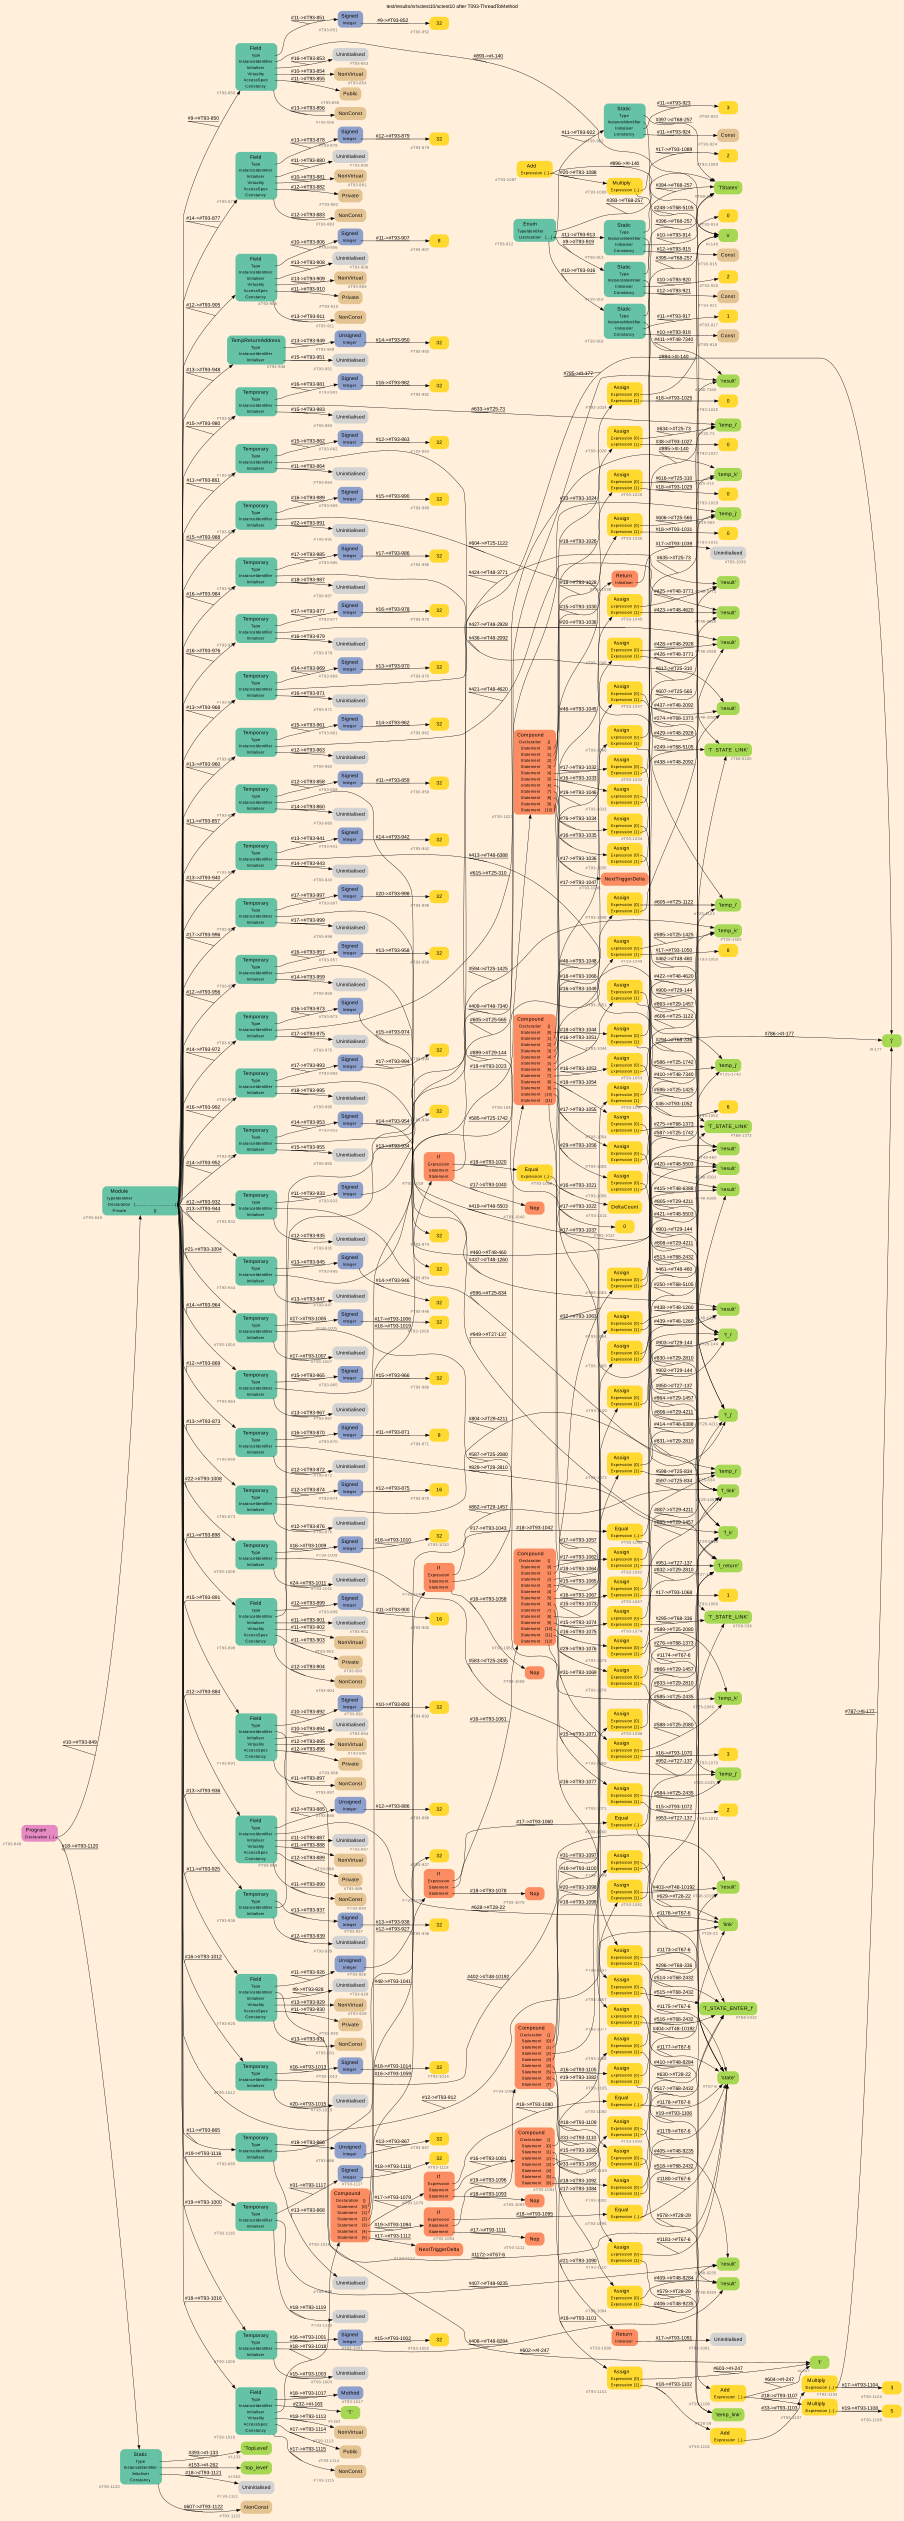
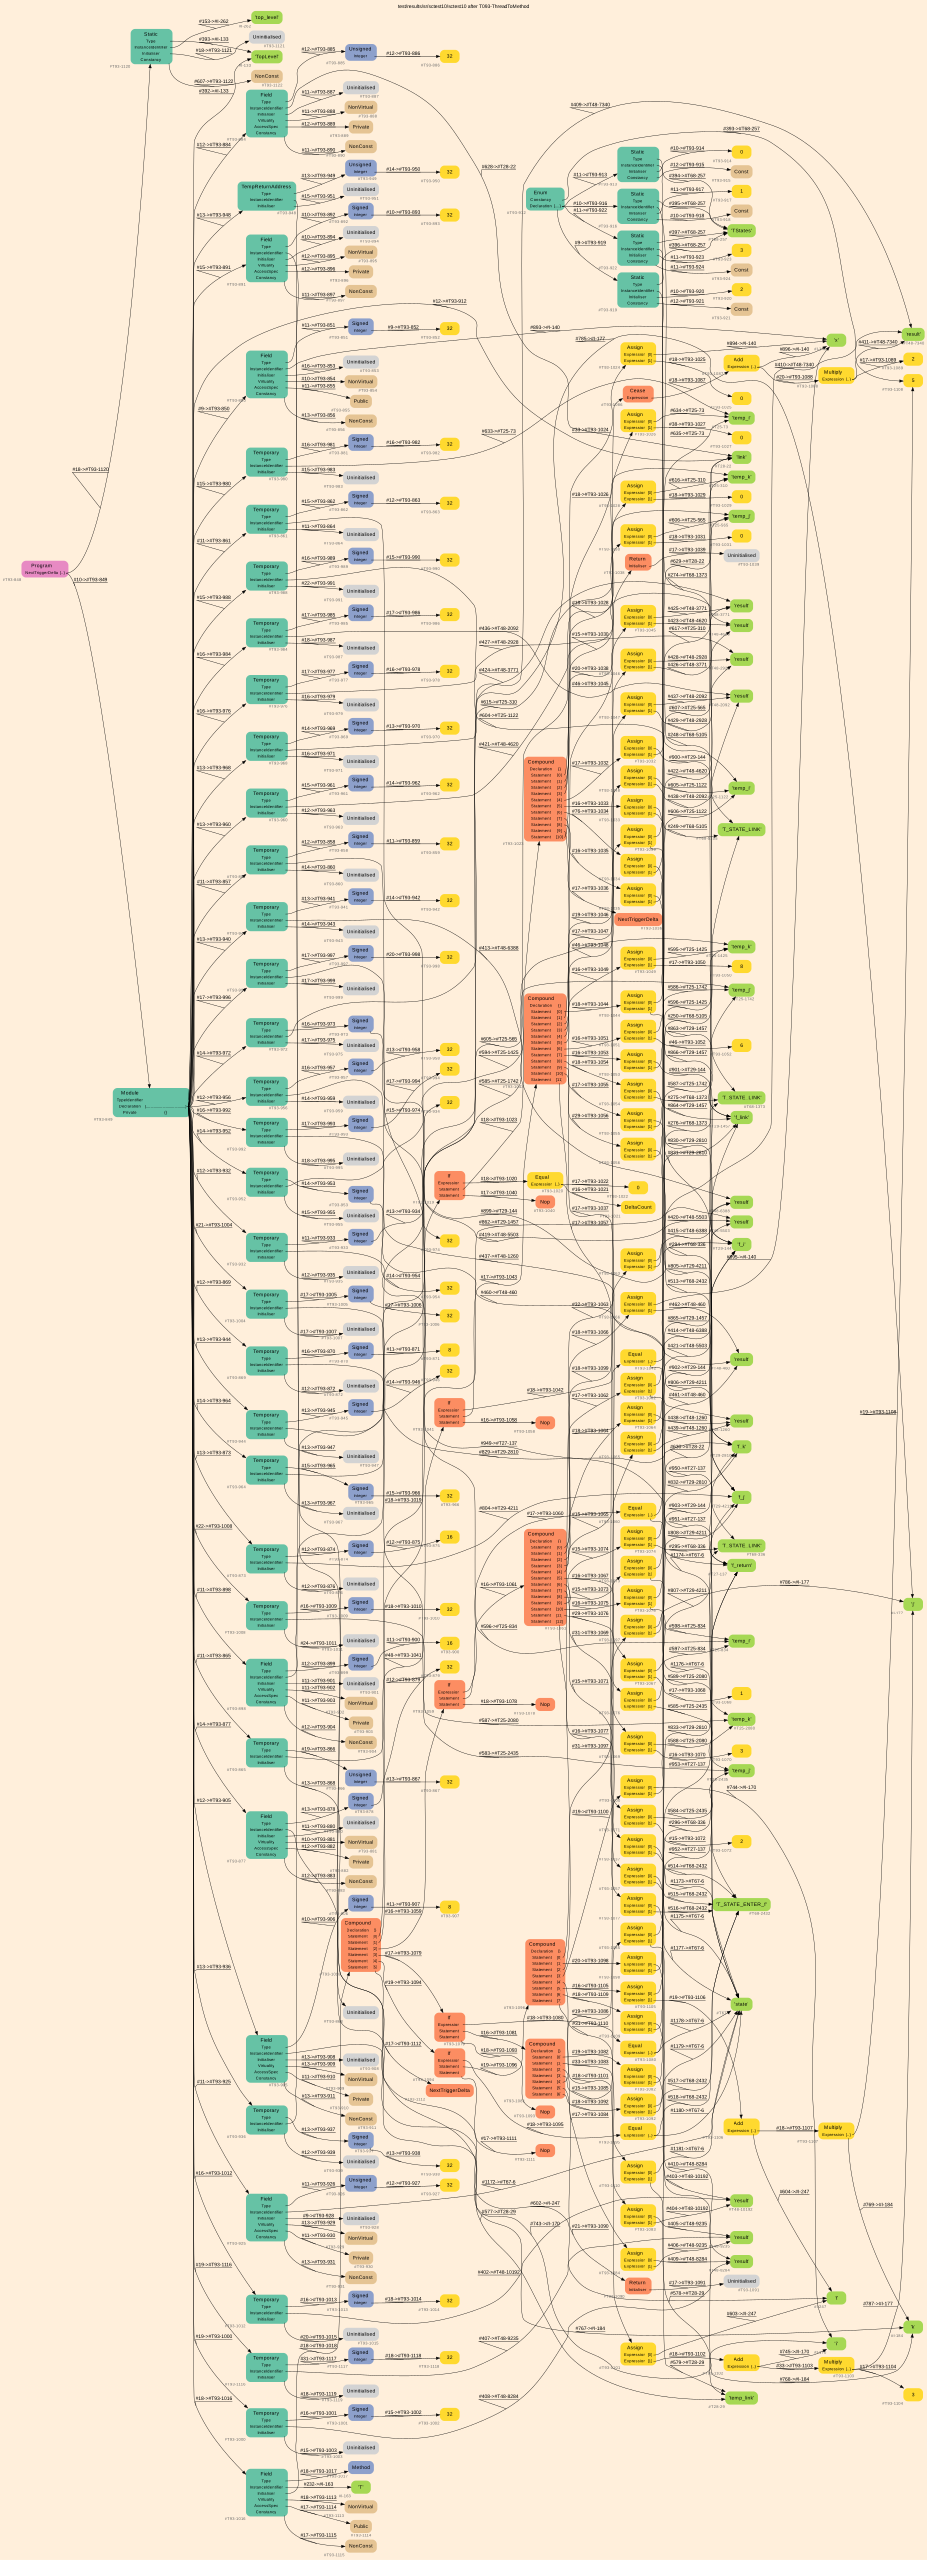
(642, 209) -> (790, 157)
(531, 231) -> (541, 200)
none -> (638, 394)
none -> (193, 569)
none -> (317, 1529)
(36, 1837) -> (42, 573)
none -> (913, 2327)
none -> (836, 2344)
